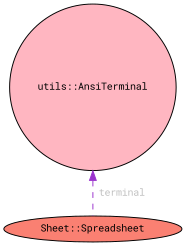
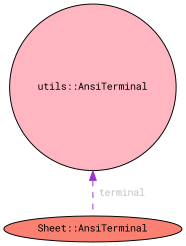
(93, 229) -> (93, 229)
